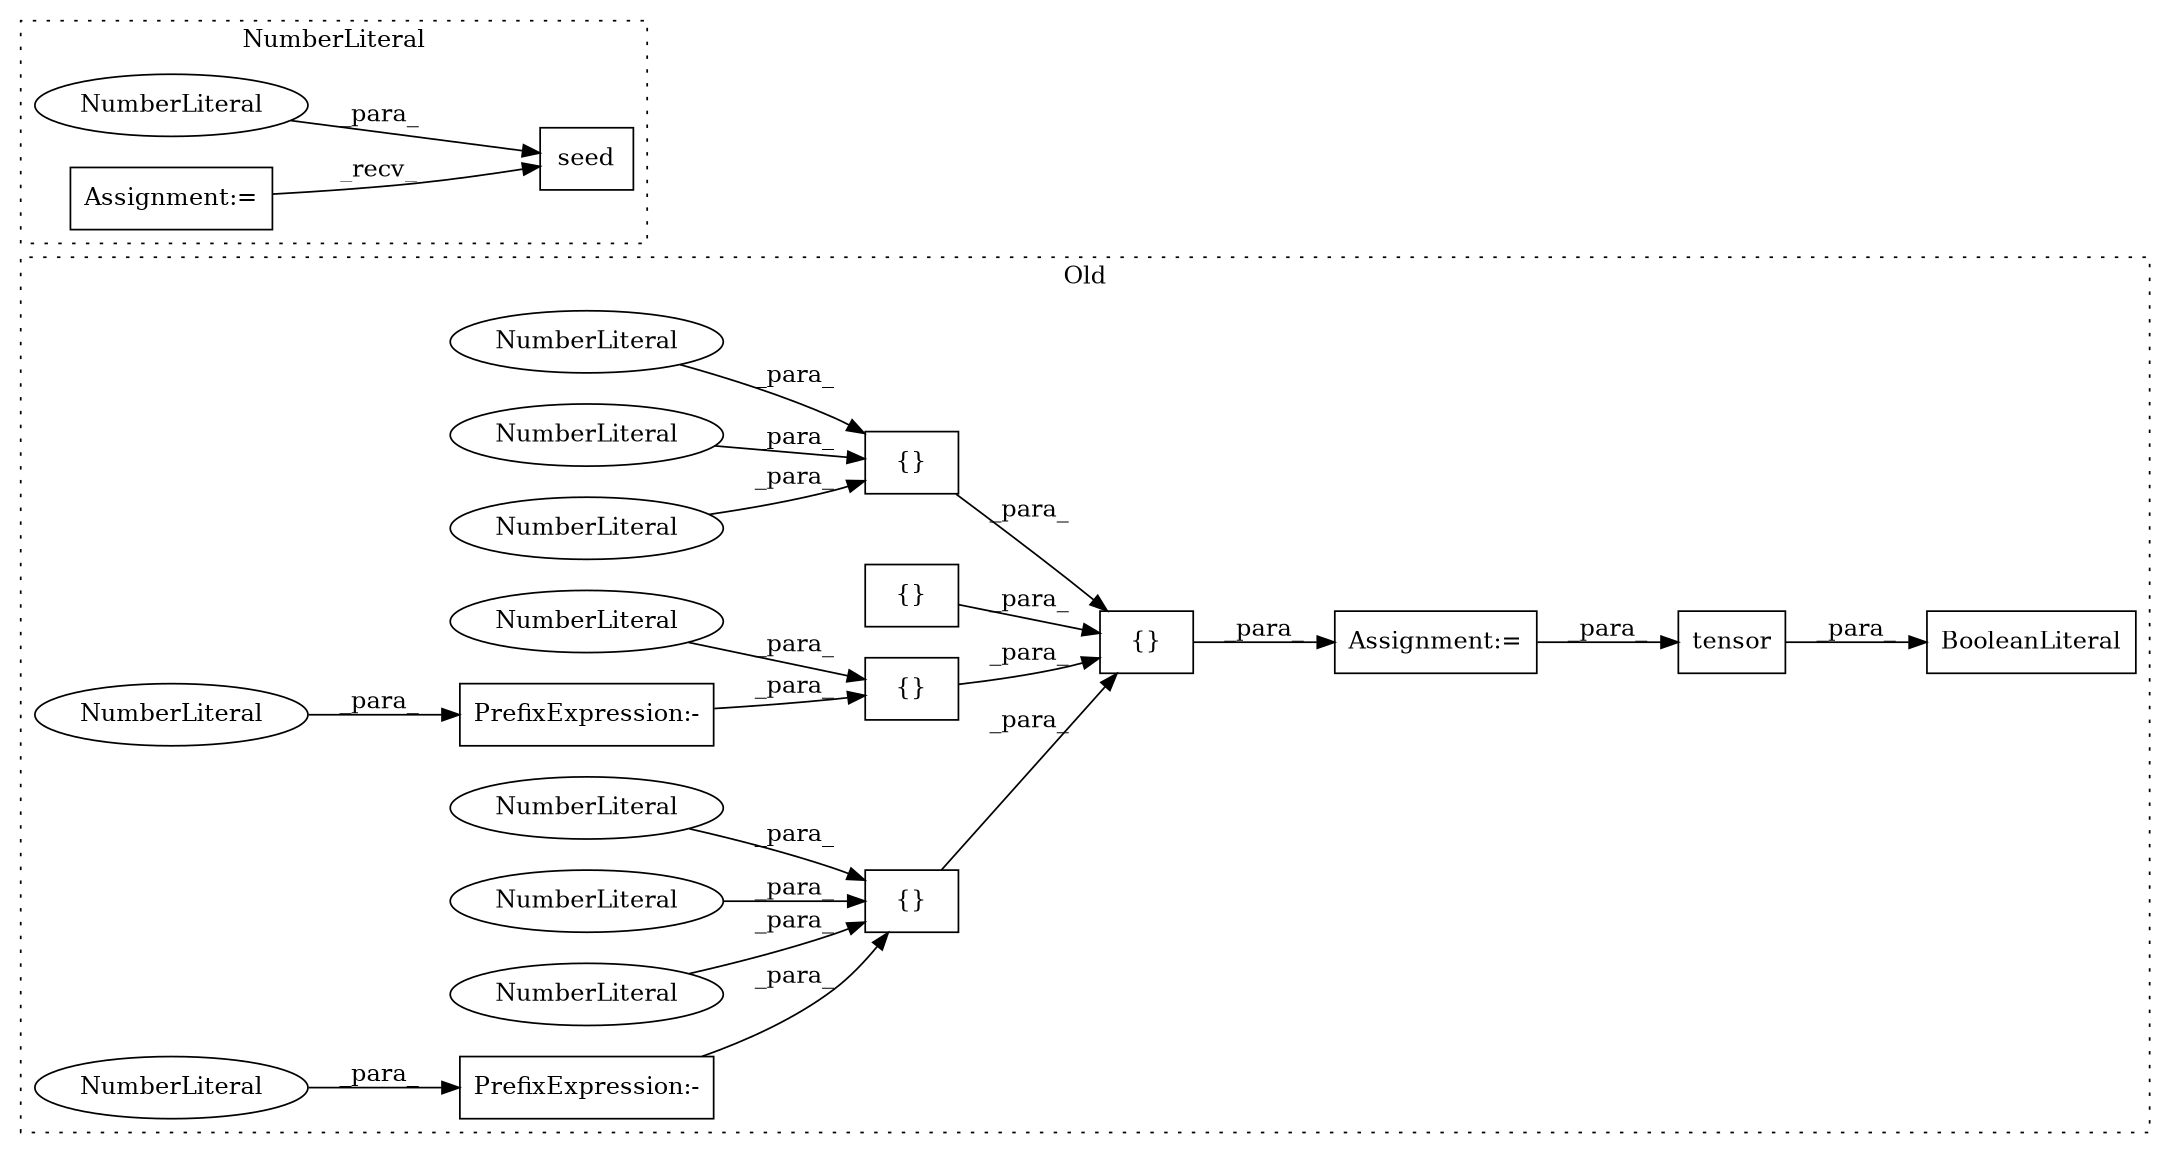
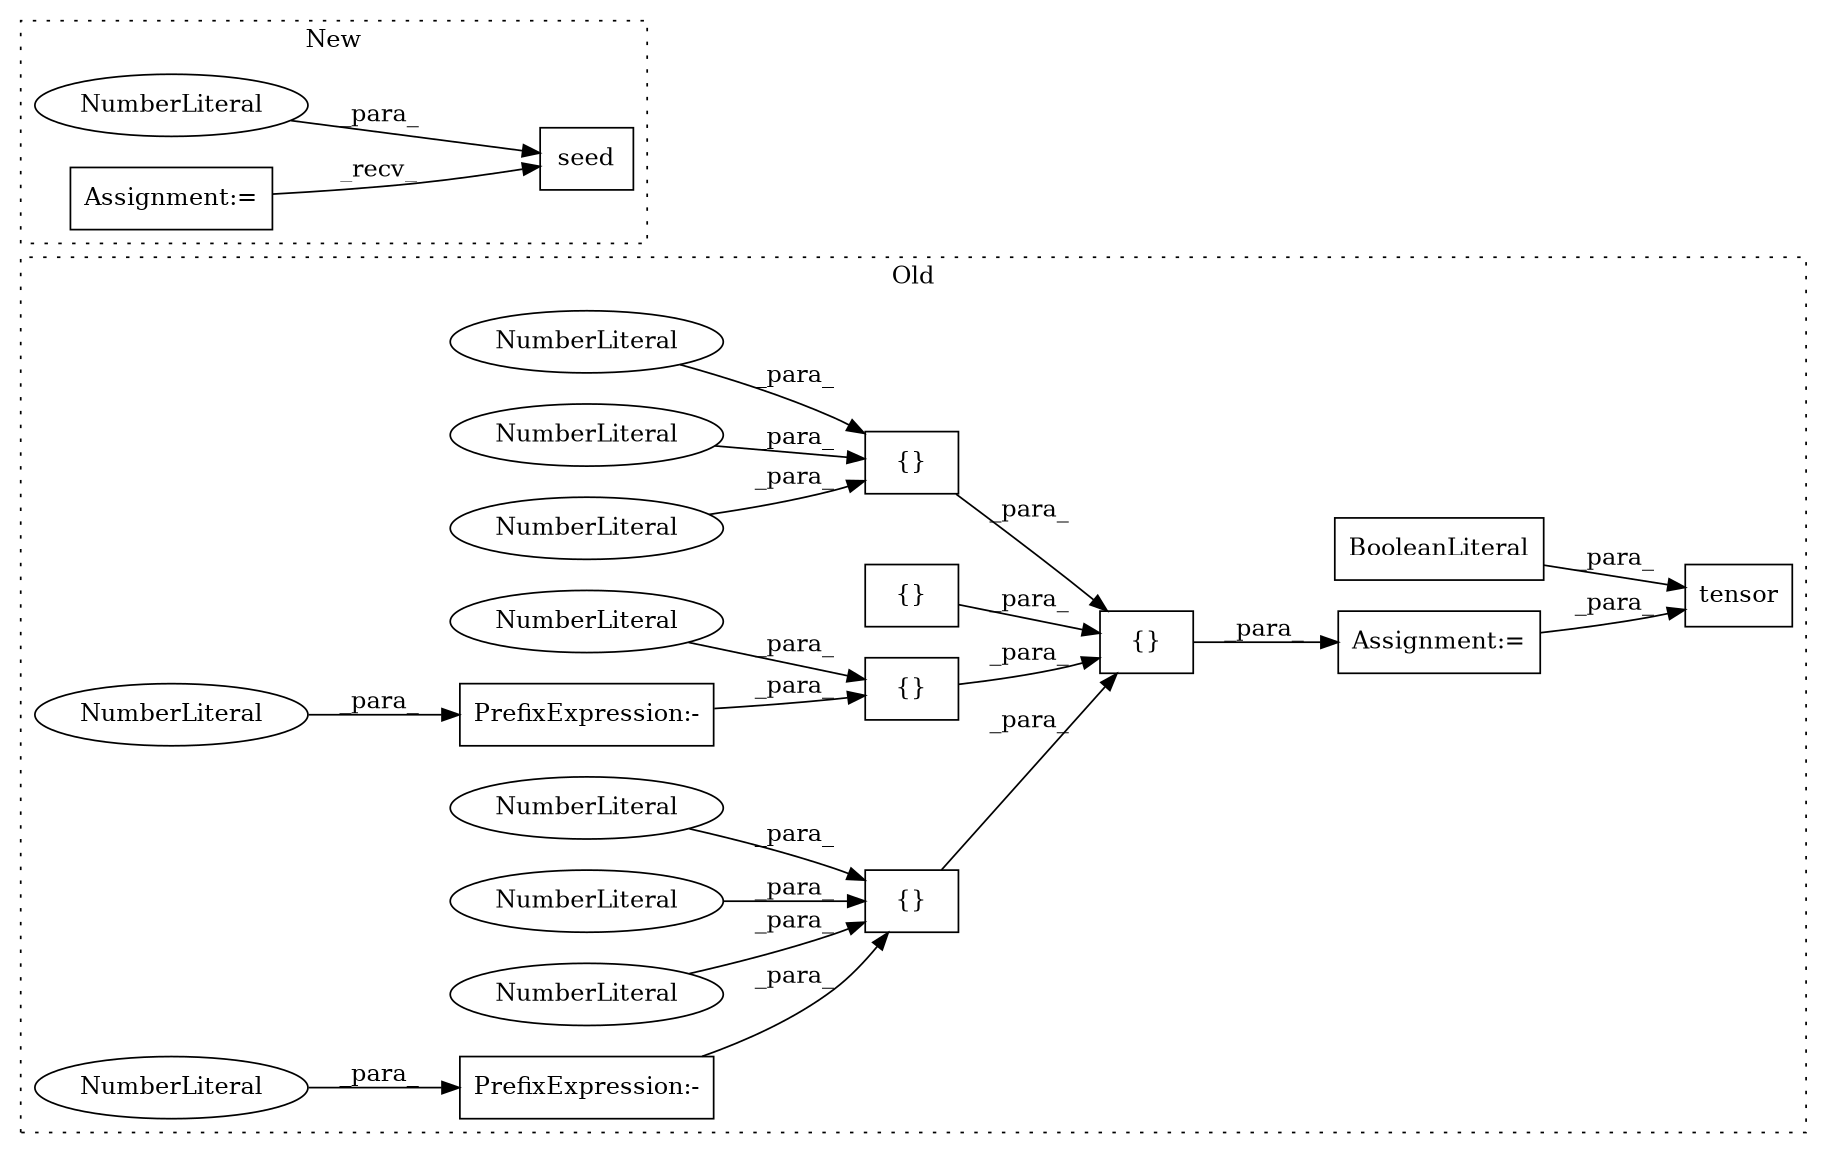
(334, 41) -> (334, 41)
(1847, 642) -> (1606, 575)
